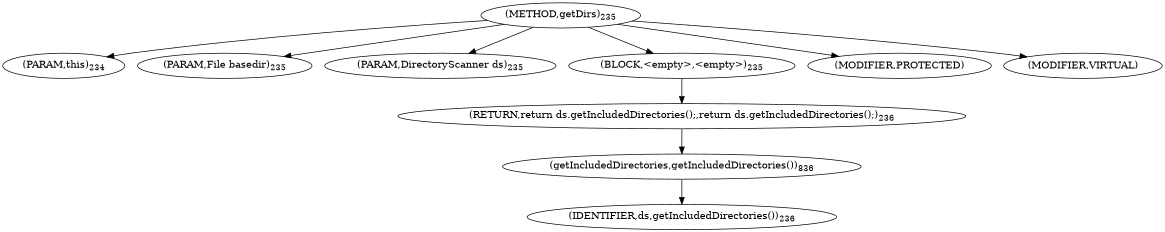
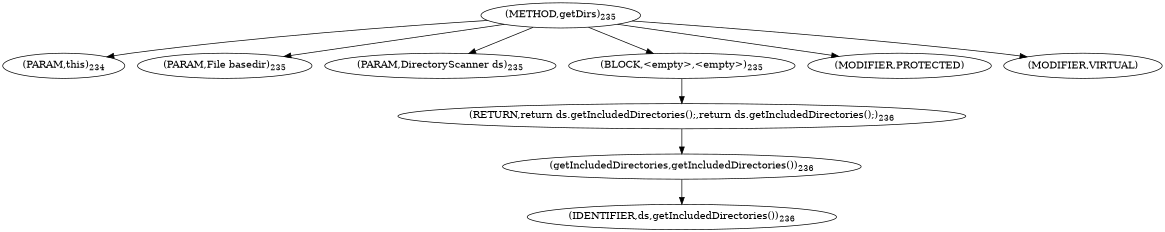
(806, 166) -> (806, 166)
